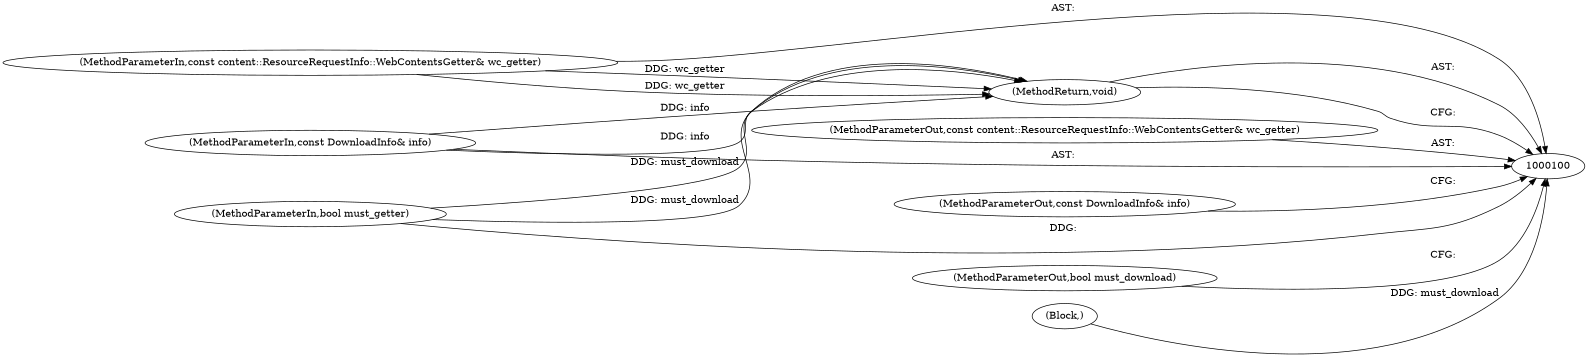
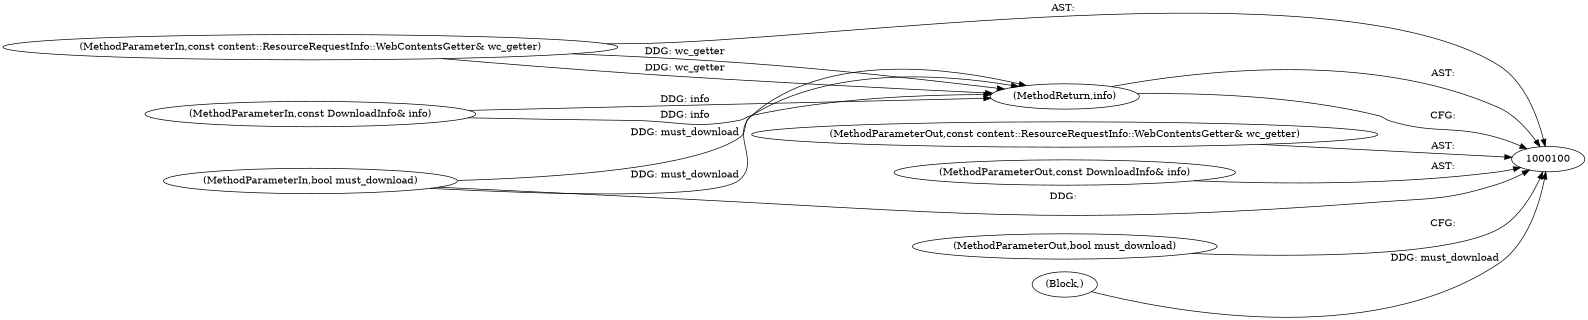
(1065, 92) -> (1065, 96)
(979, 164) -> none
(1445, 181) -> (1445, 167)
(310, 214) -> (310, 181)
